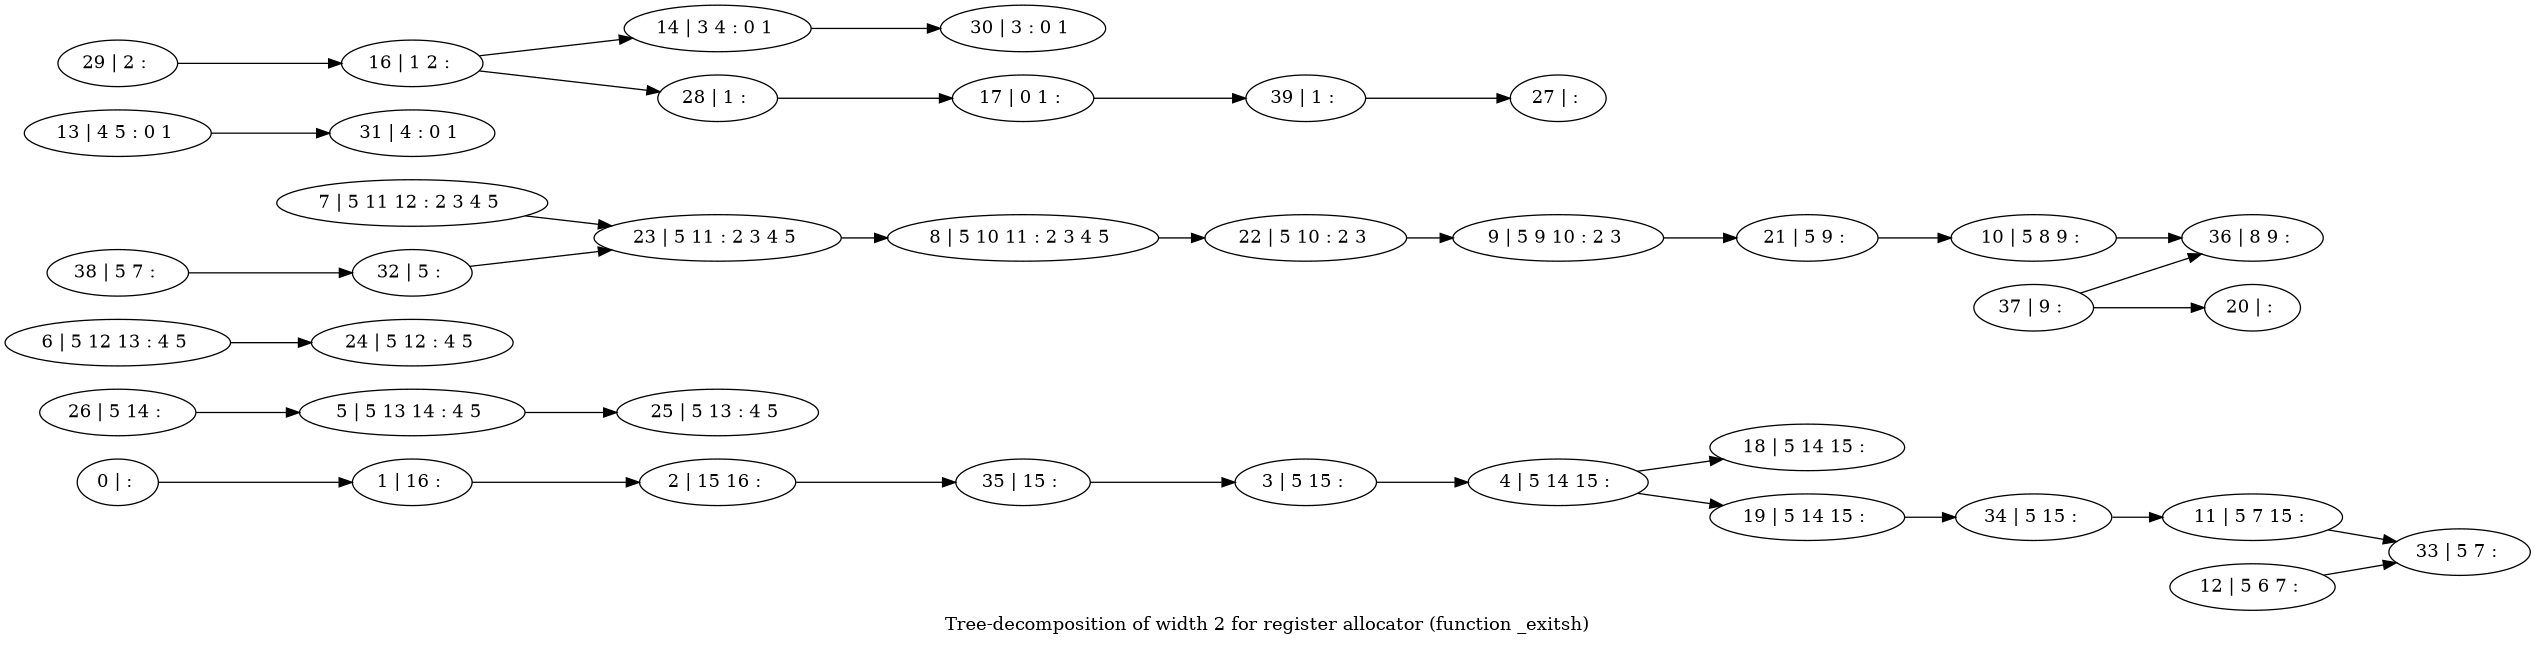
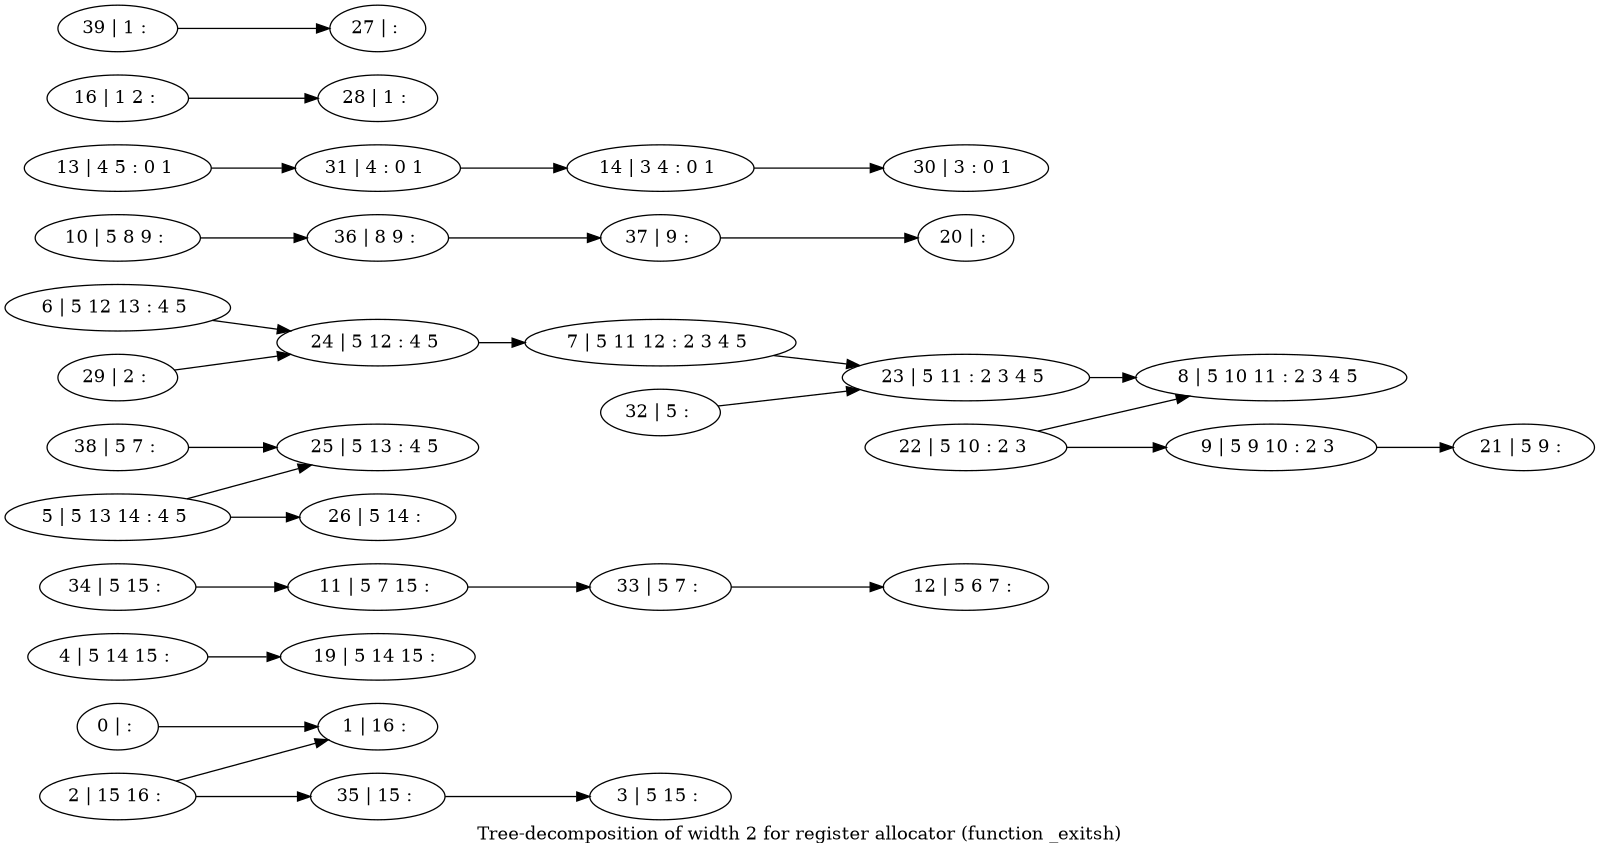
(549, 48) -> (507, 168)
(253, 63) -> (226, 363)
(1023, 98) -> none
(1175, 238) -> (1107, 415)
(1908, 238) -> none
(264, 273) -> (226, 447)
(2135, 276) -> (518, 238)
none -> (496, 343)
(241, 412) -> (258, 517)
(1807, 447) -> none
(549, 482) -> (246, 762)
(1416, 482) -> none
(1924, 517) -> none
(2353, 570) -> (801, 587)
